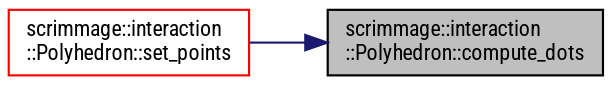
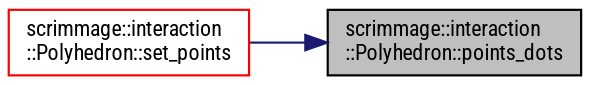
(465, 43) -> (454, 43)
